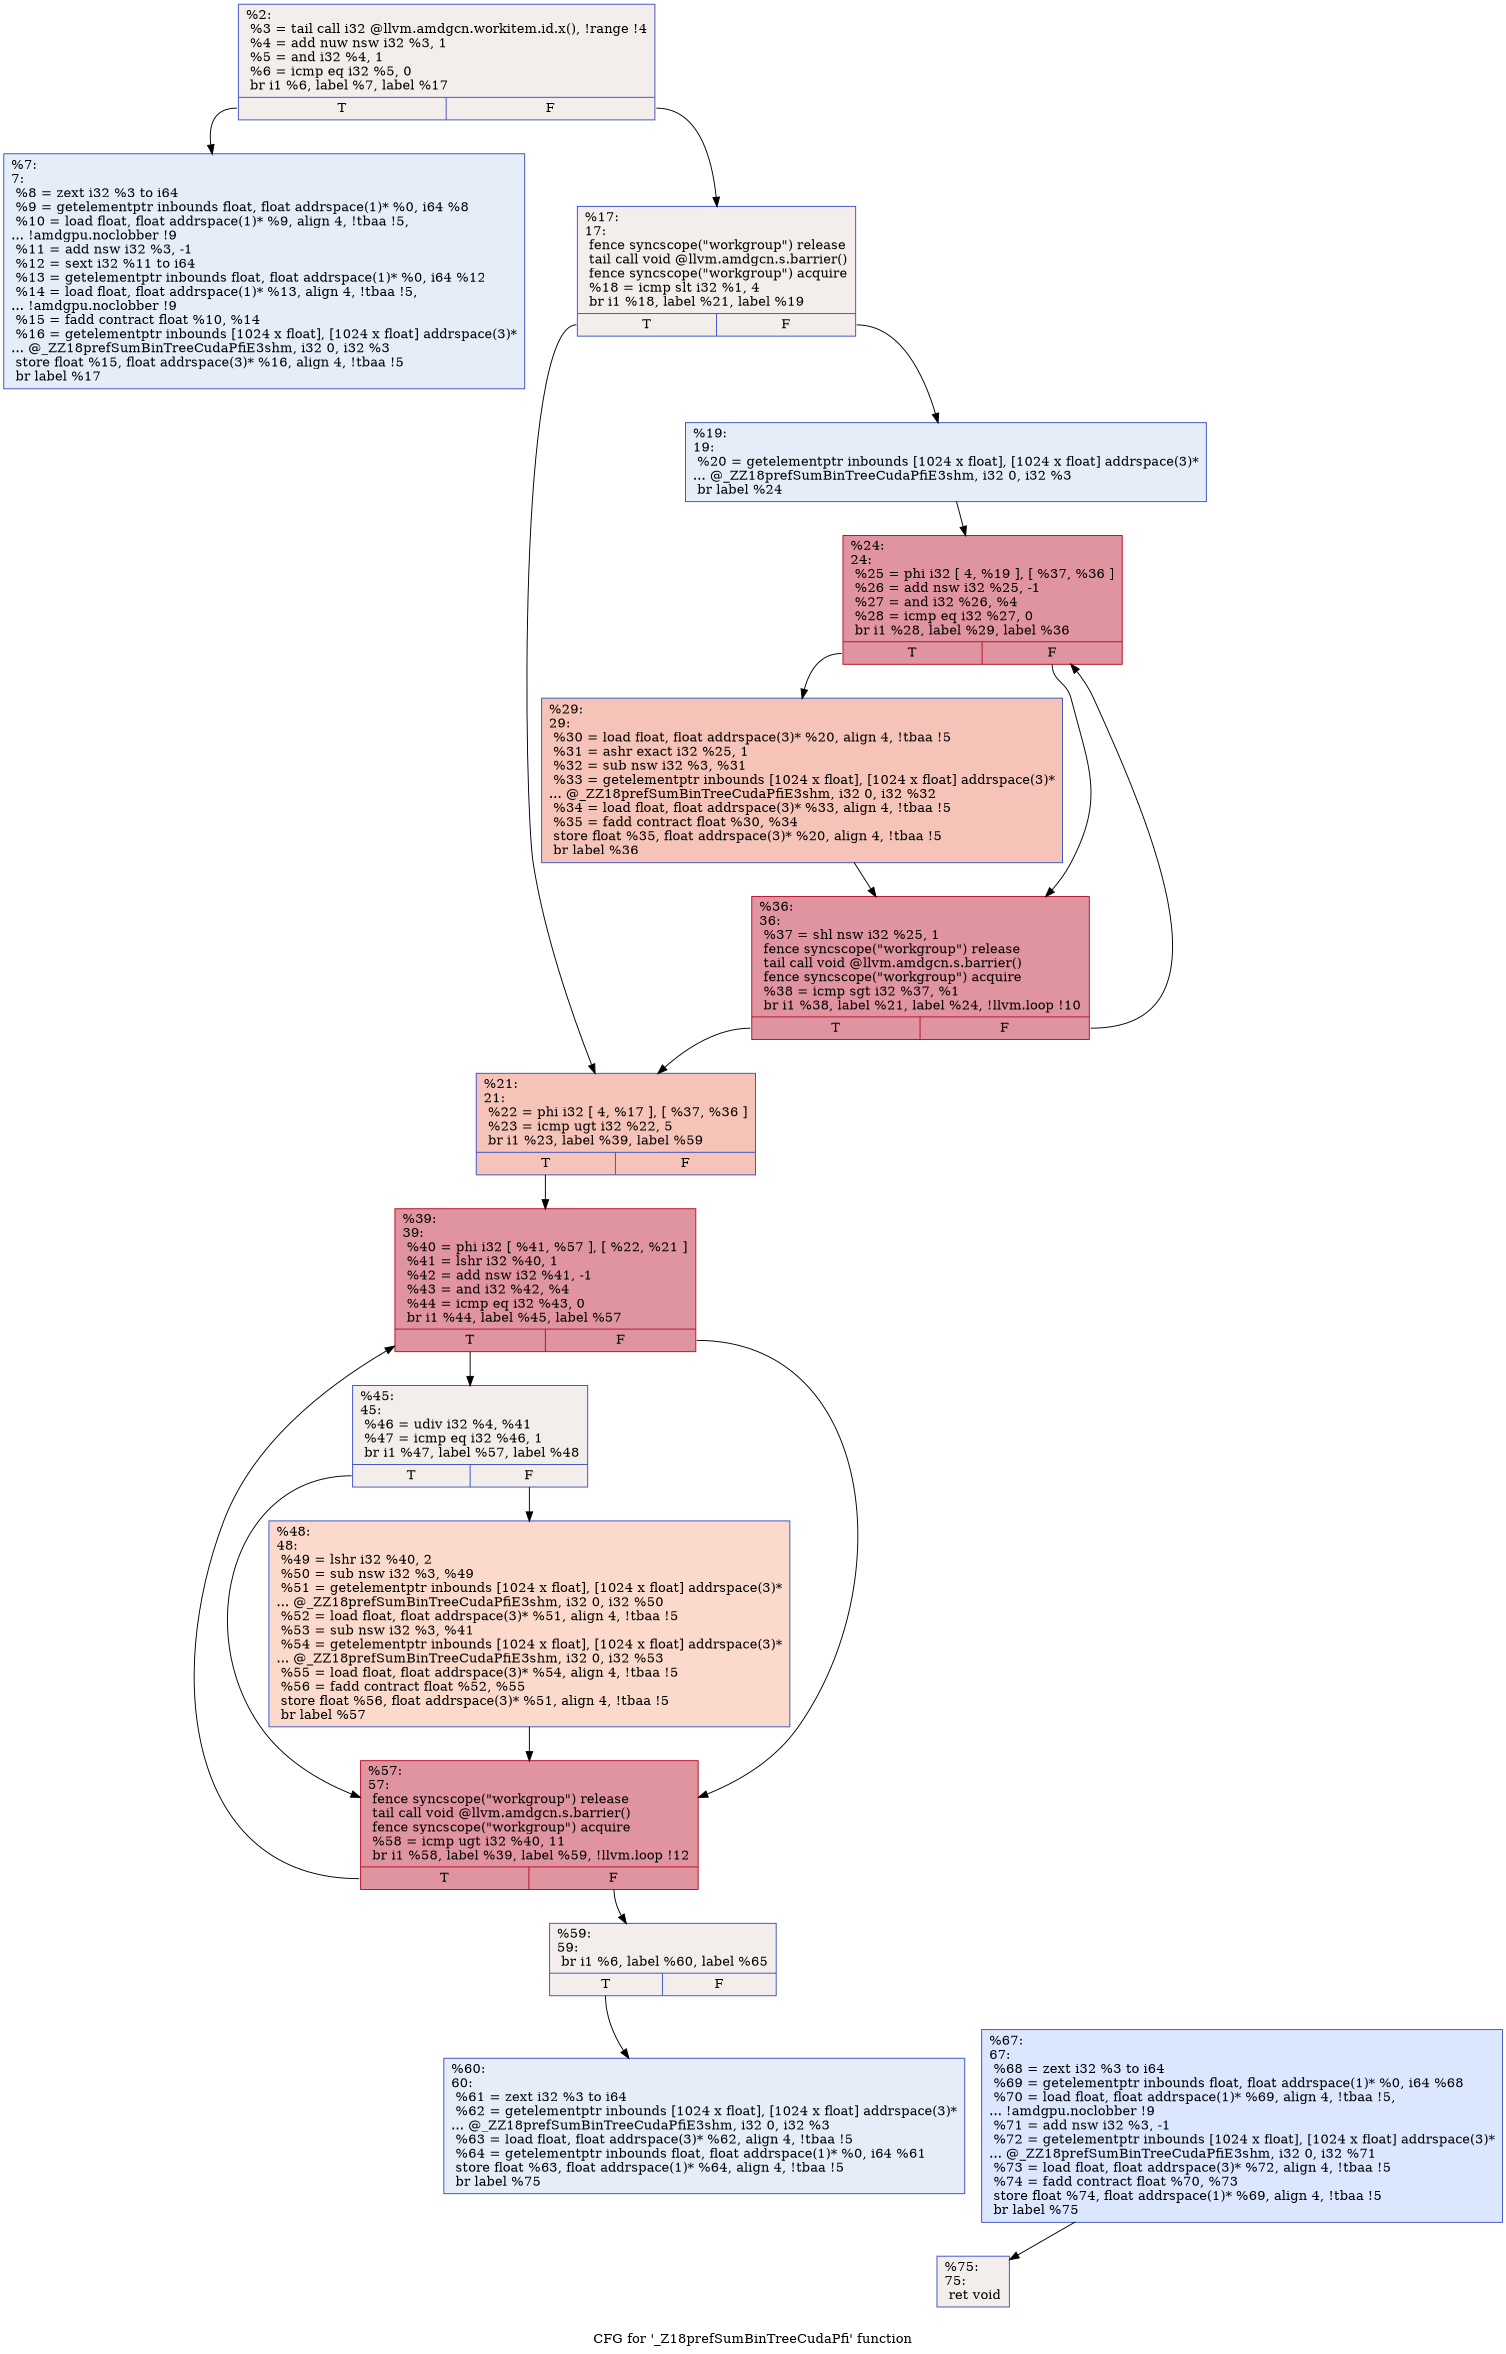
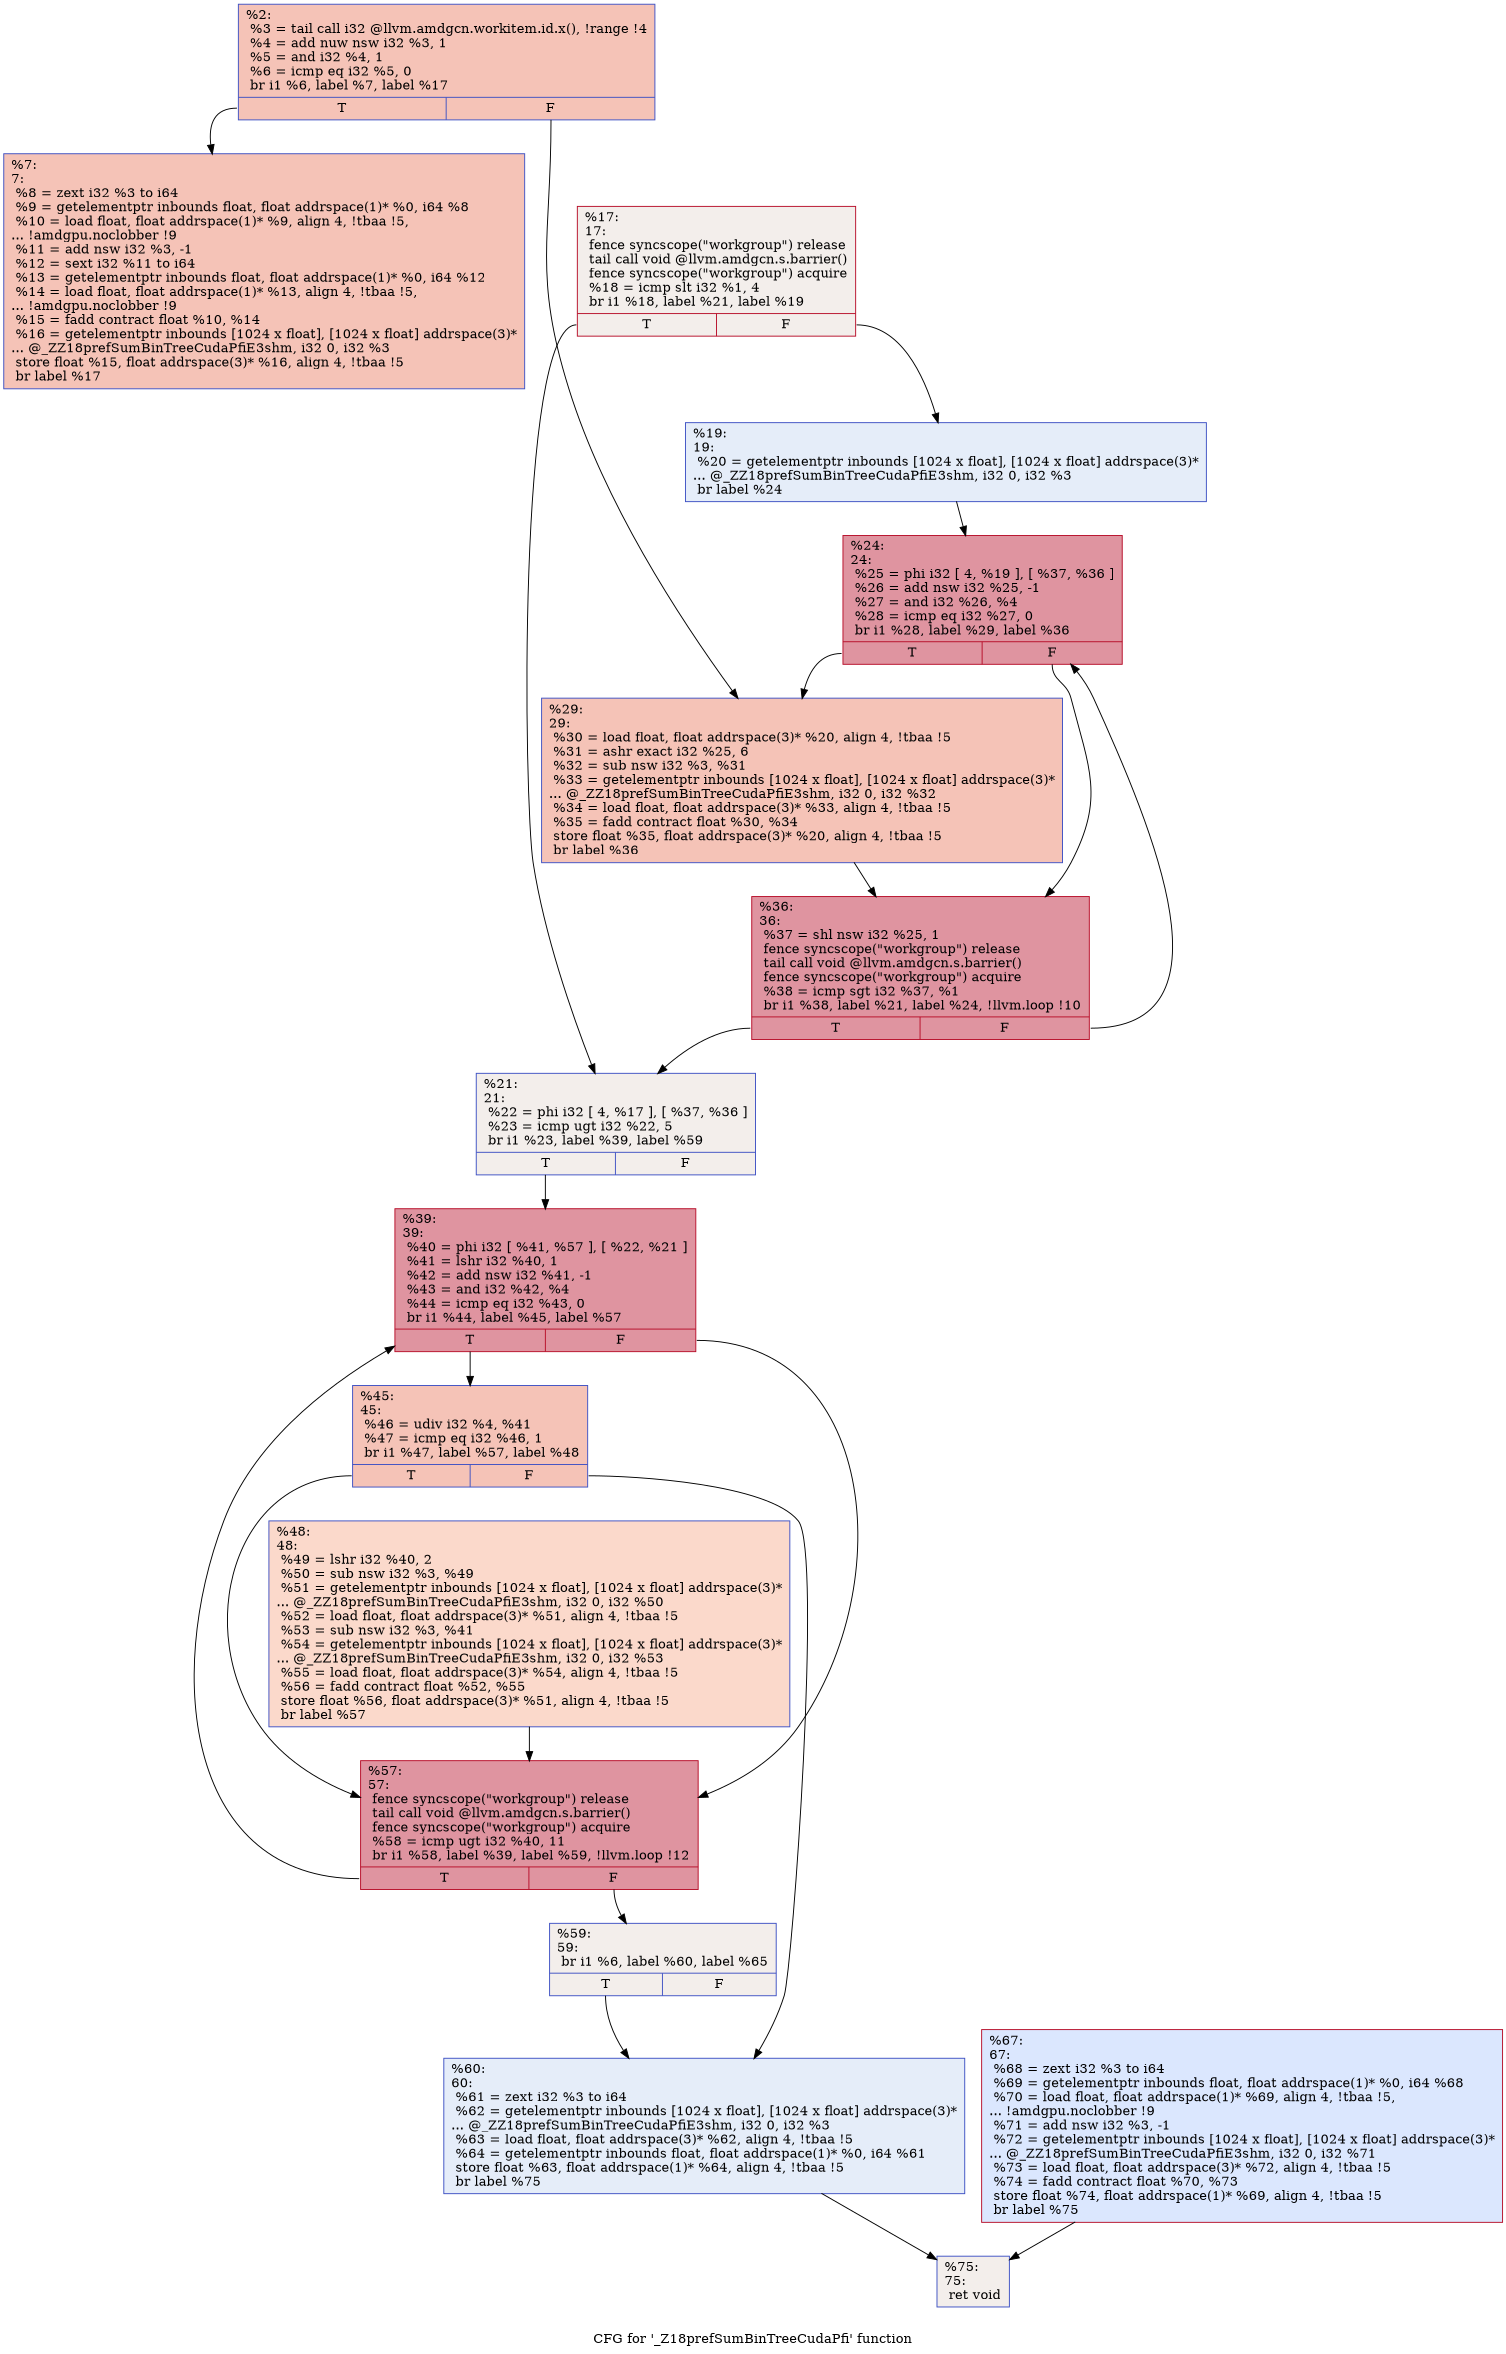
(447, 62) -> (447, 62)
(702, 140) -> (581, 423)
(264, 271) -> (264, 271)
(716, 271) -> (716, 271)
(649, 752) -> (649, 752)
(616, 1124) -> (616, 1124)
(470, 1436) -> (470, 1436)
(529, 1499) -> (807, 1679)
(1242, 2126) -> (1242, 2126)
none -> (875, 2224)
